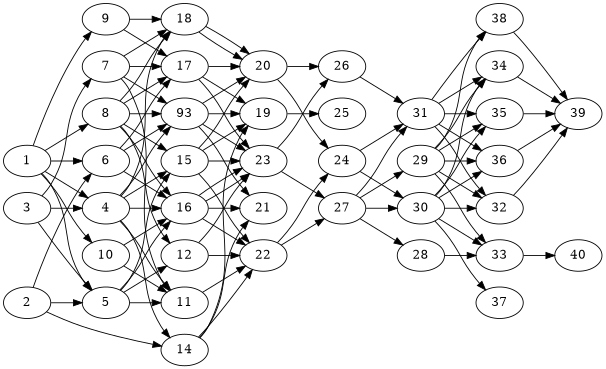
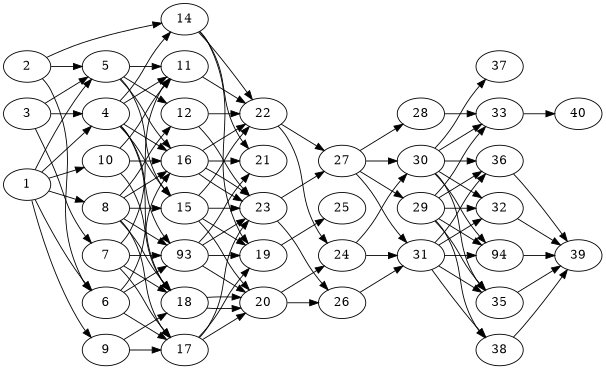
(500, 66) -> (500, 256)
none -> (145, 227)
